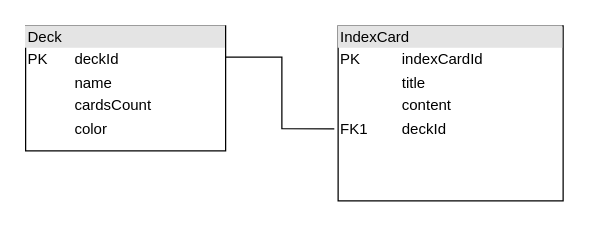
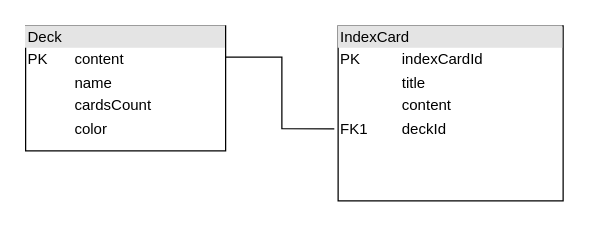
(68, 71) -> (68, 71)
